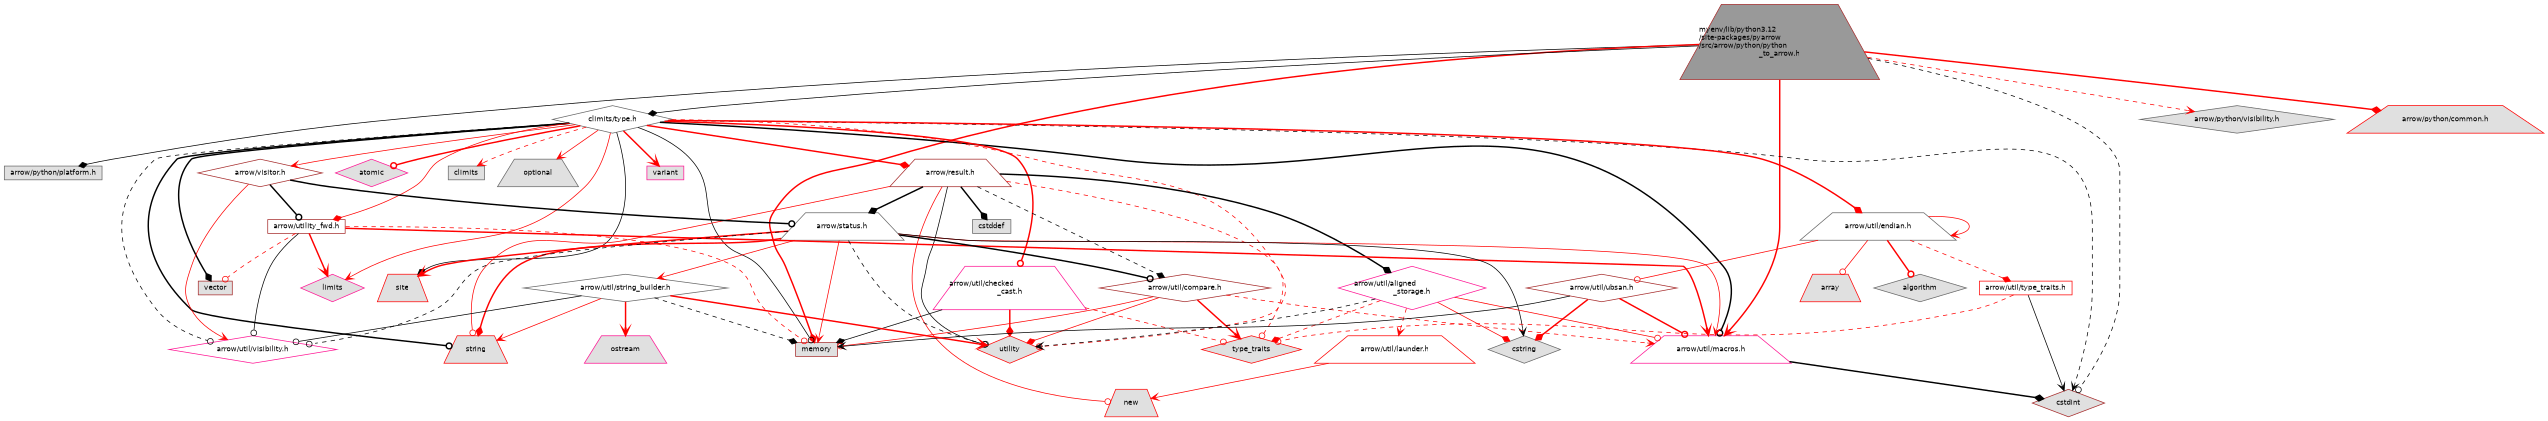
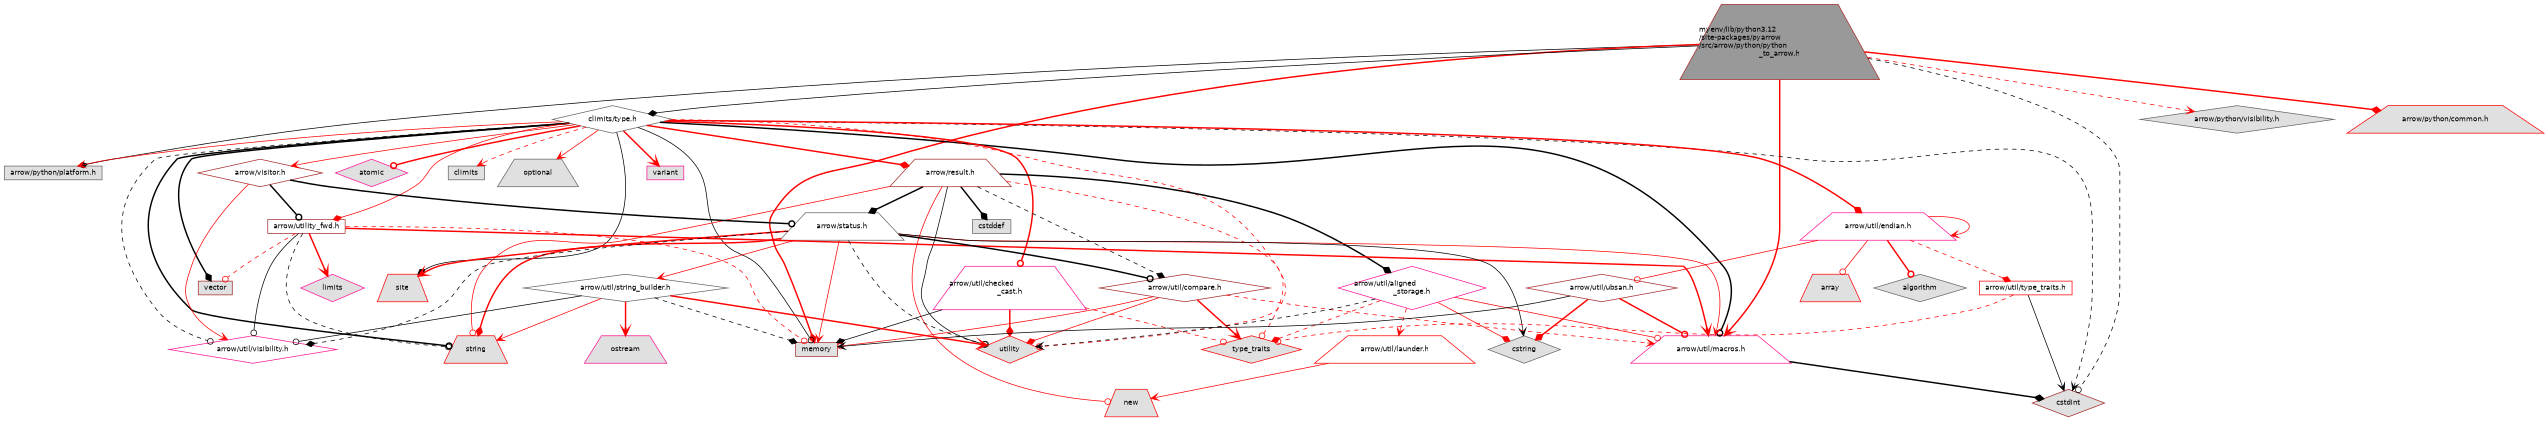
(1878, 226) -> (1878, 226)
(487, 237) -> (323, 136)
(470, 275) -> (470, 275)
none -> (328, 327)
